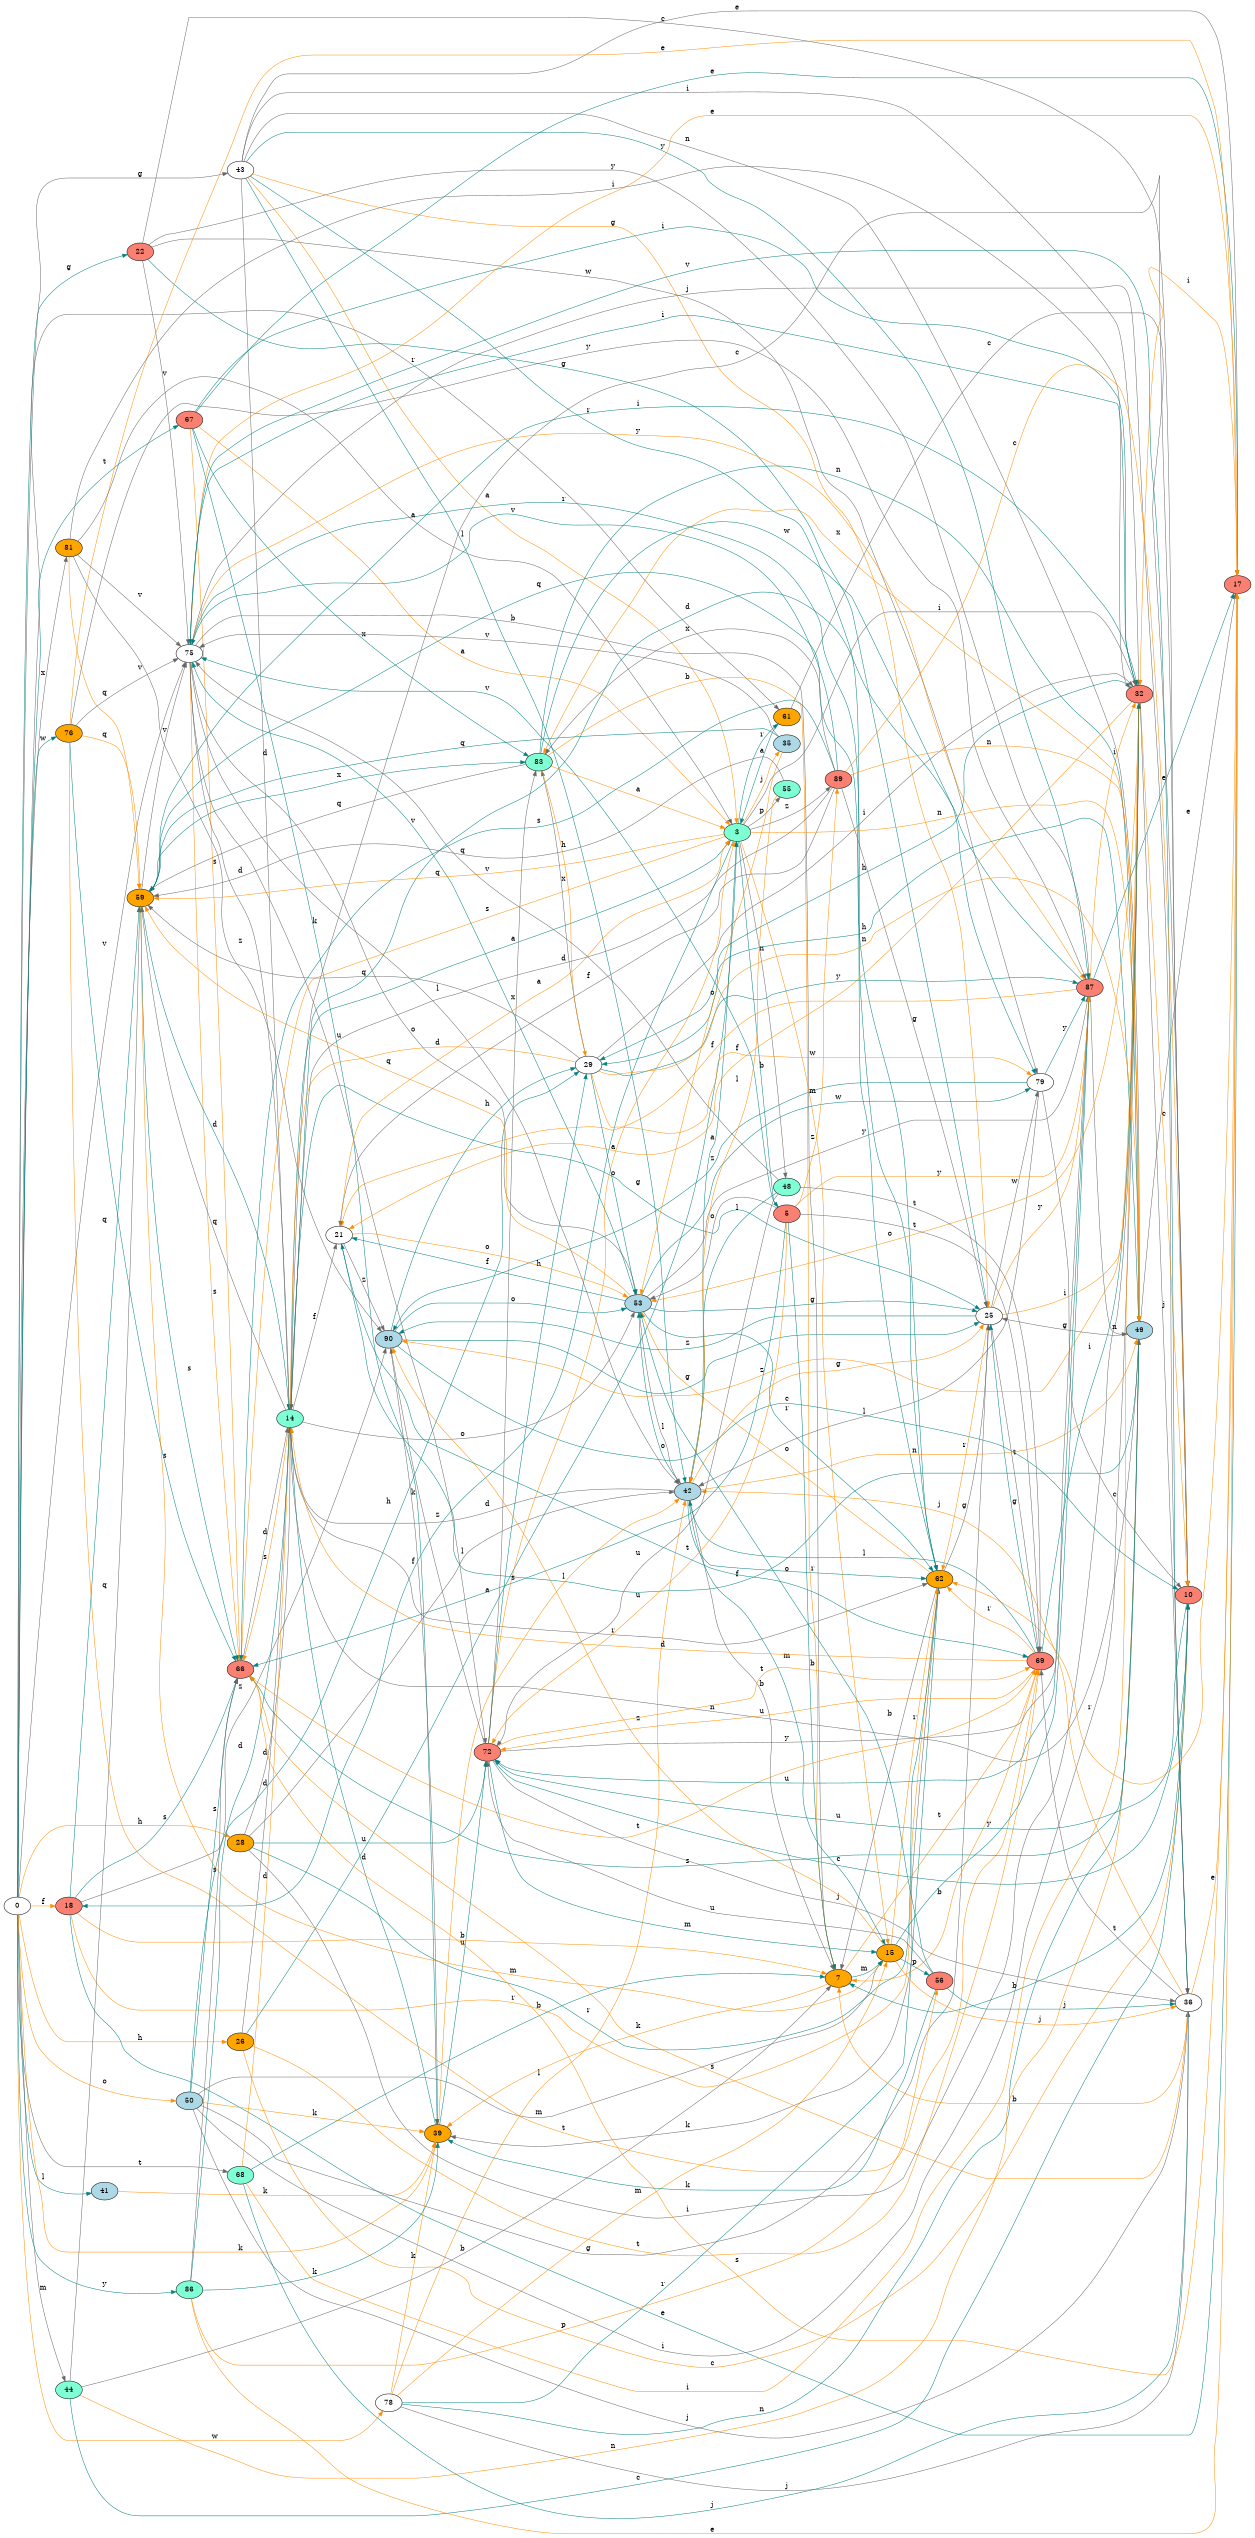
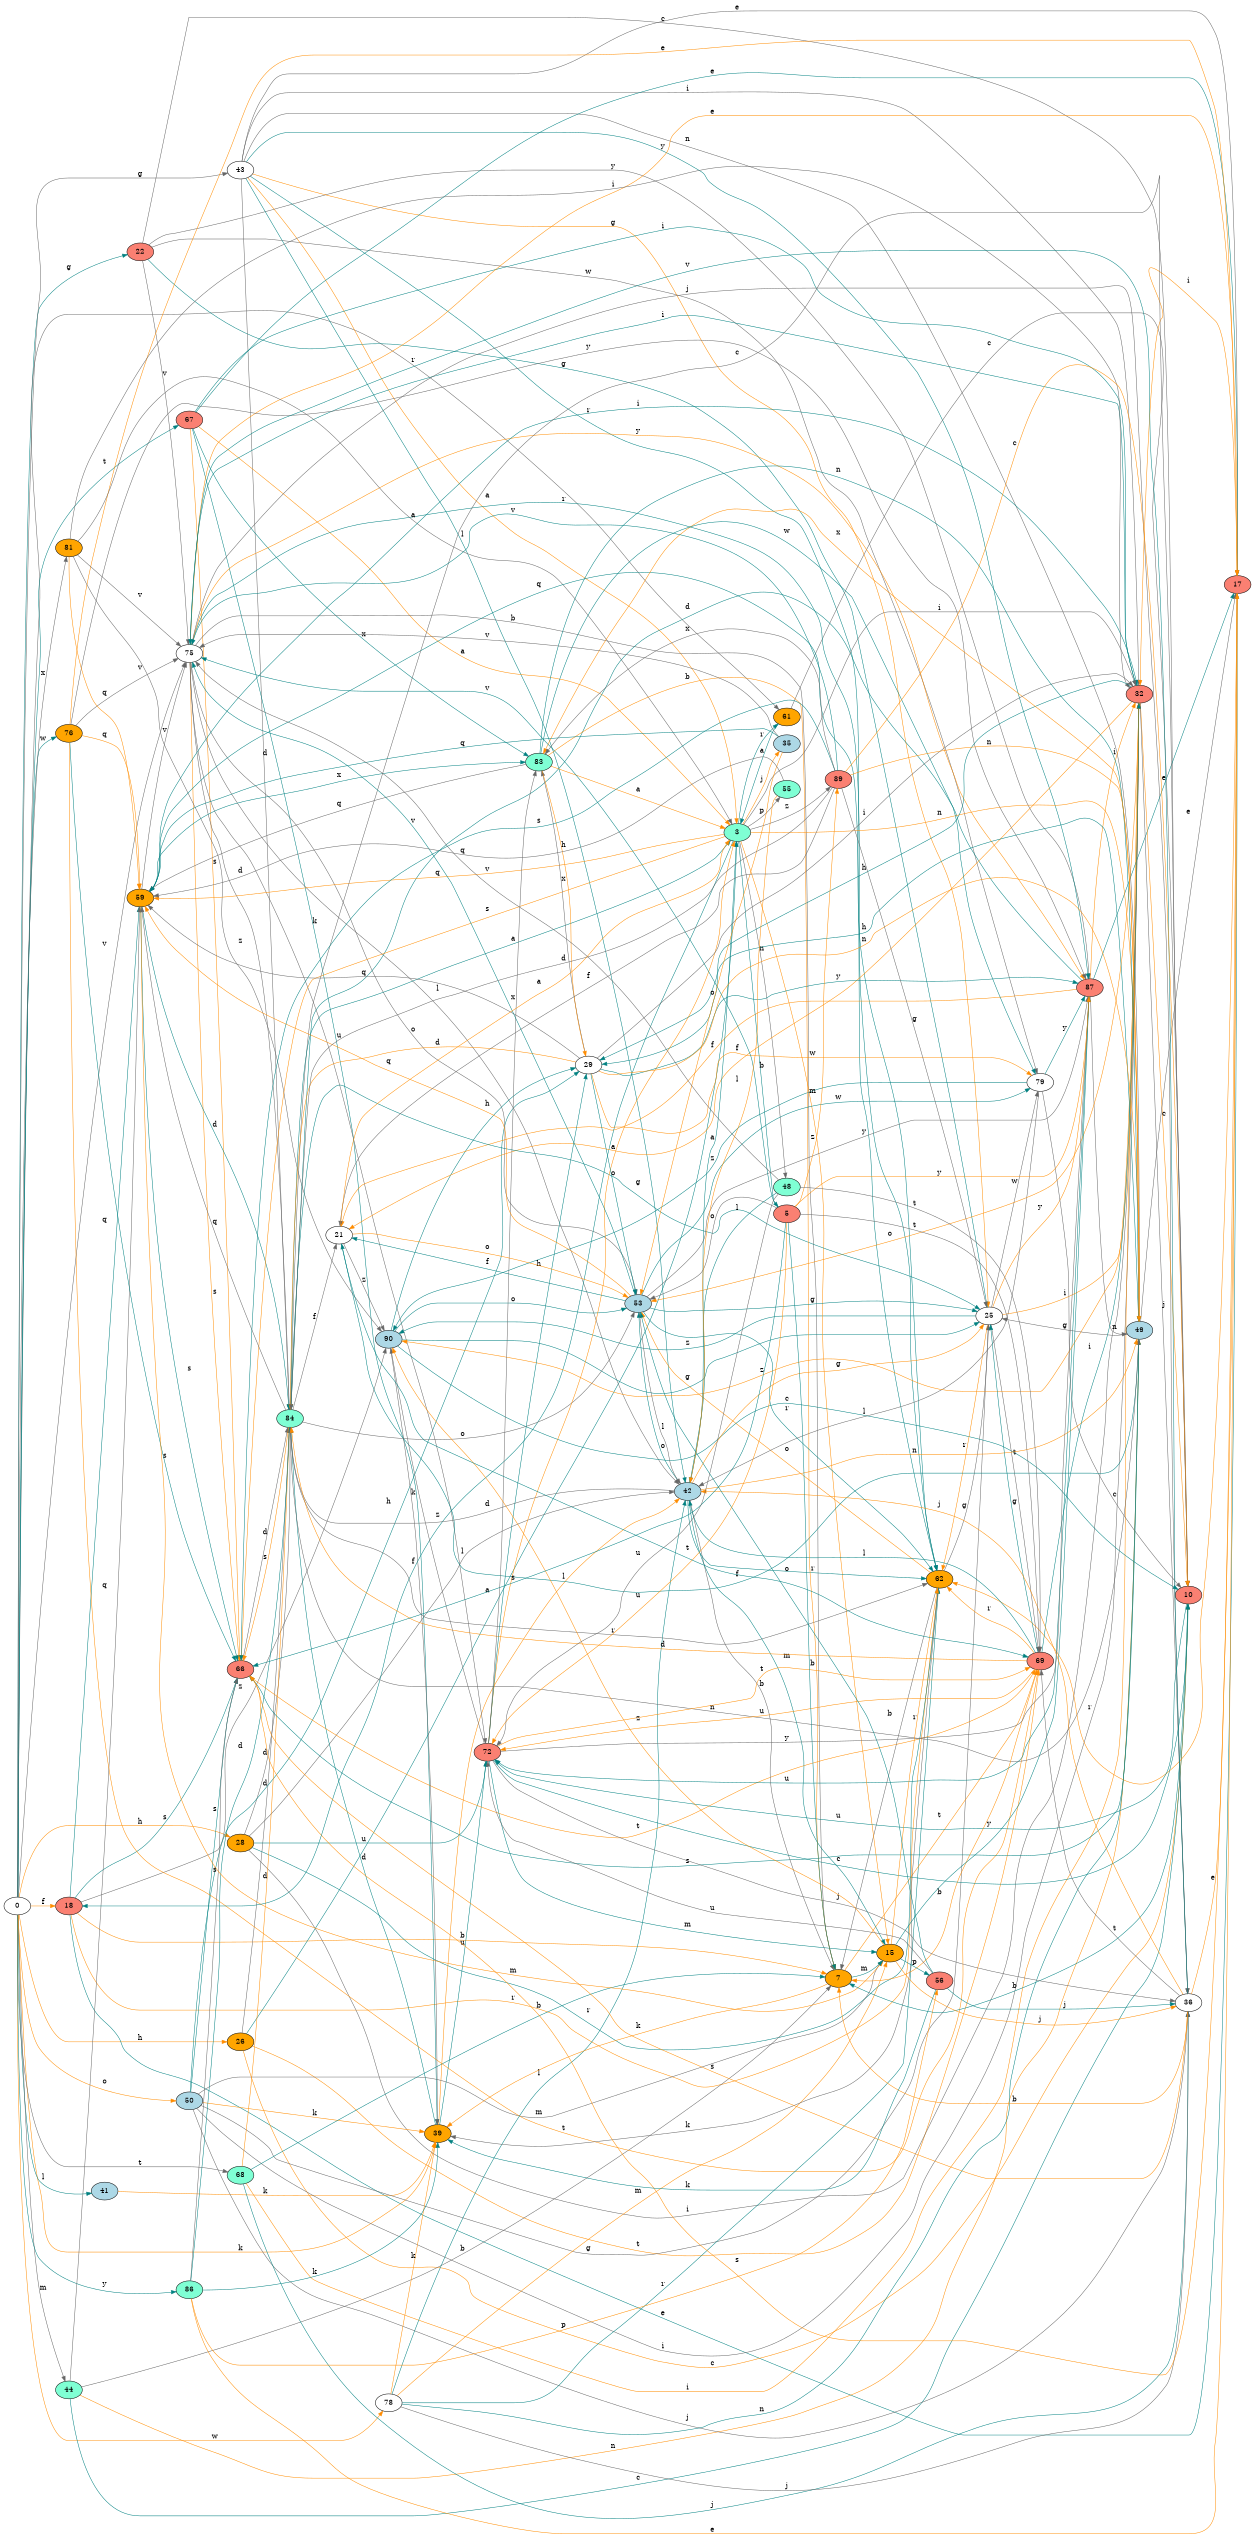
(290, 1419) -> (290, 1419)
(626, 1981) -> (626, 1981)
